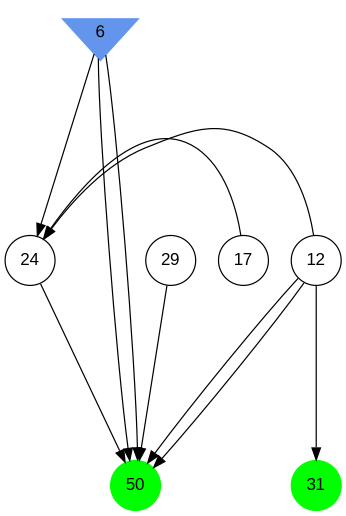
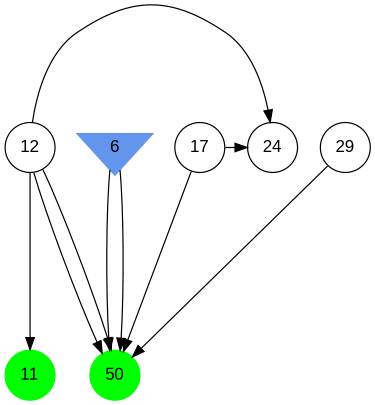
(68, 139) -> none
(80, 367) -> (160, 256)
(316, 485) -> (30, 375)
